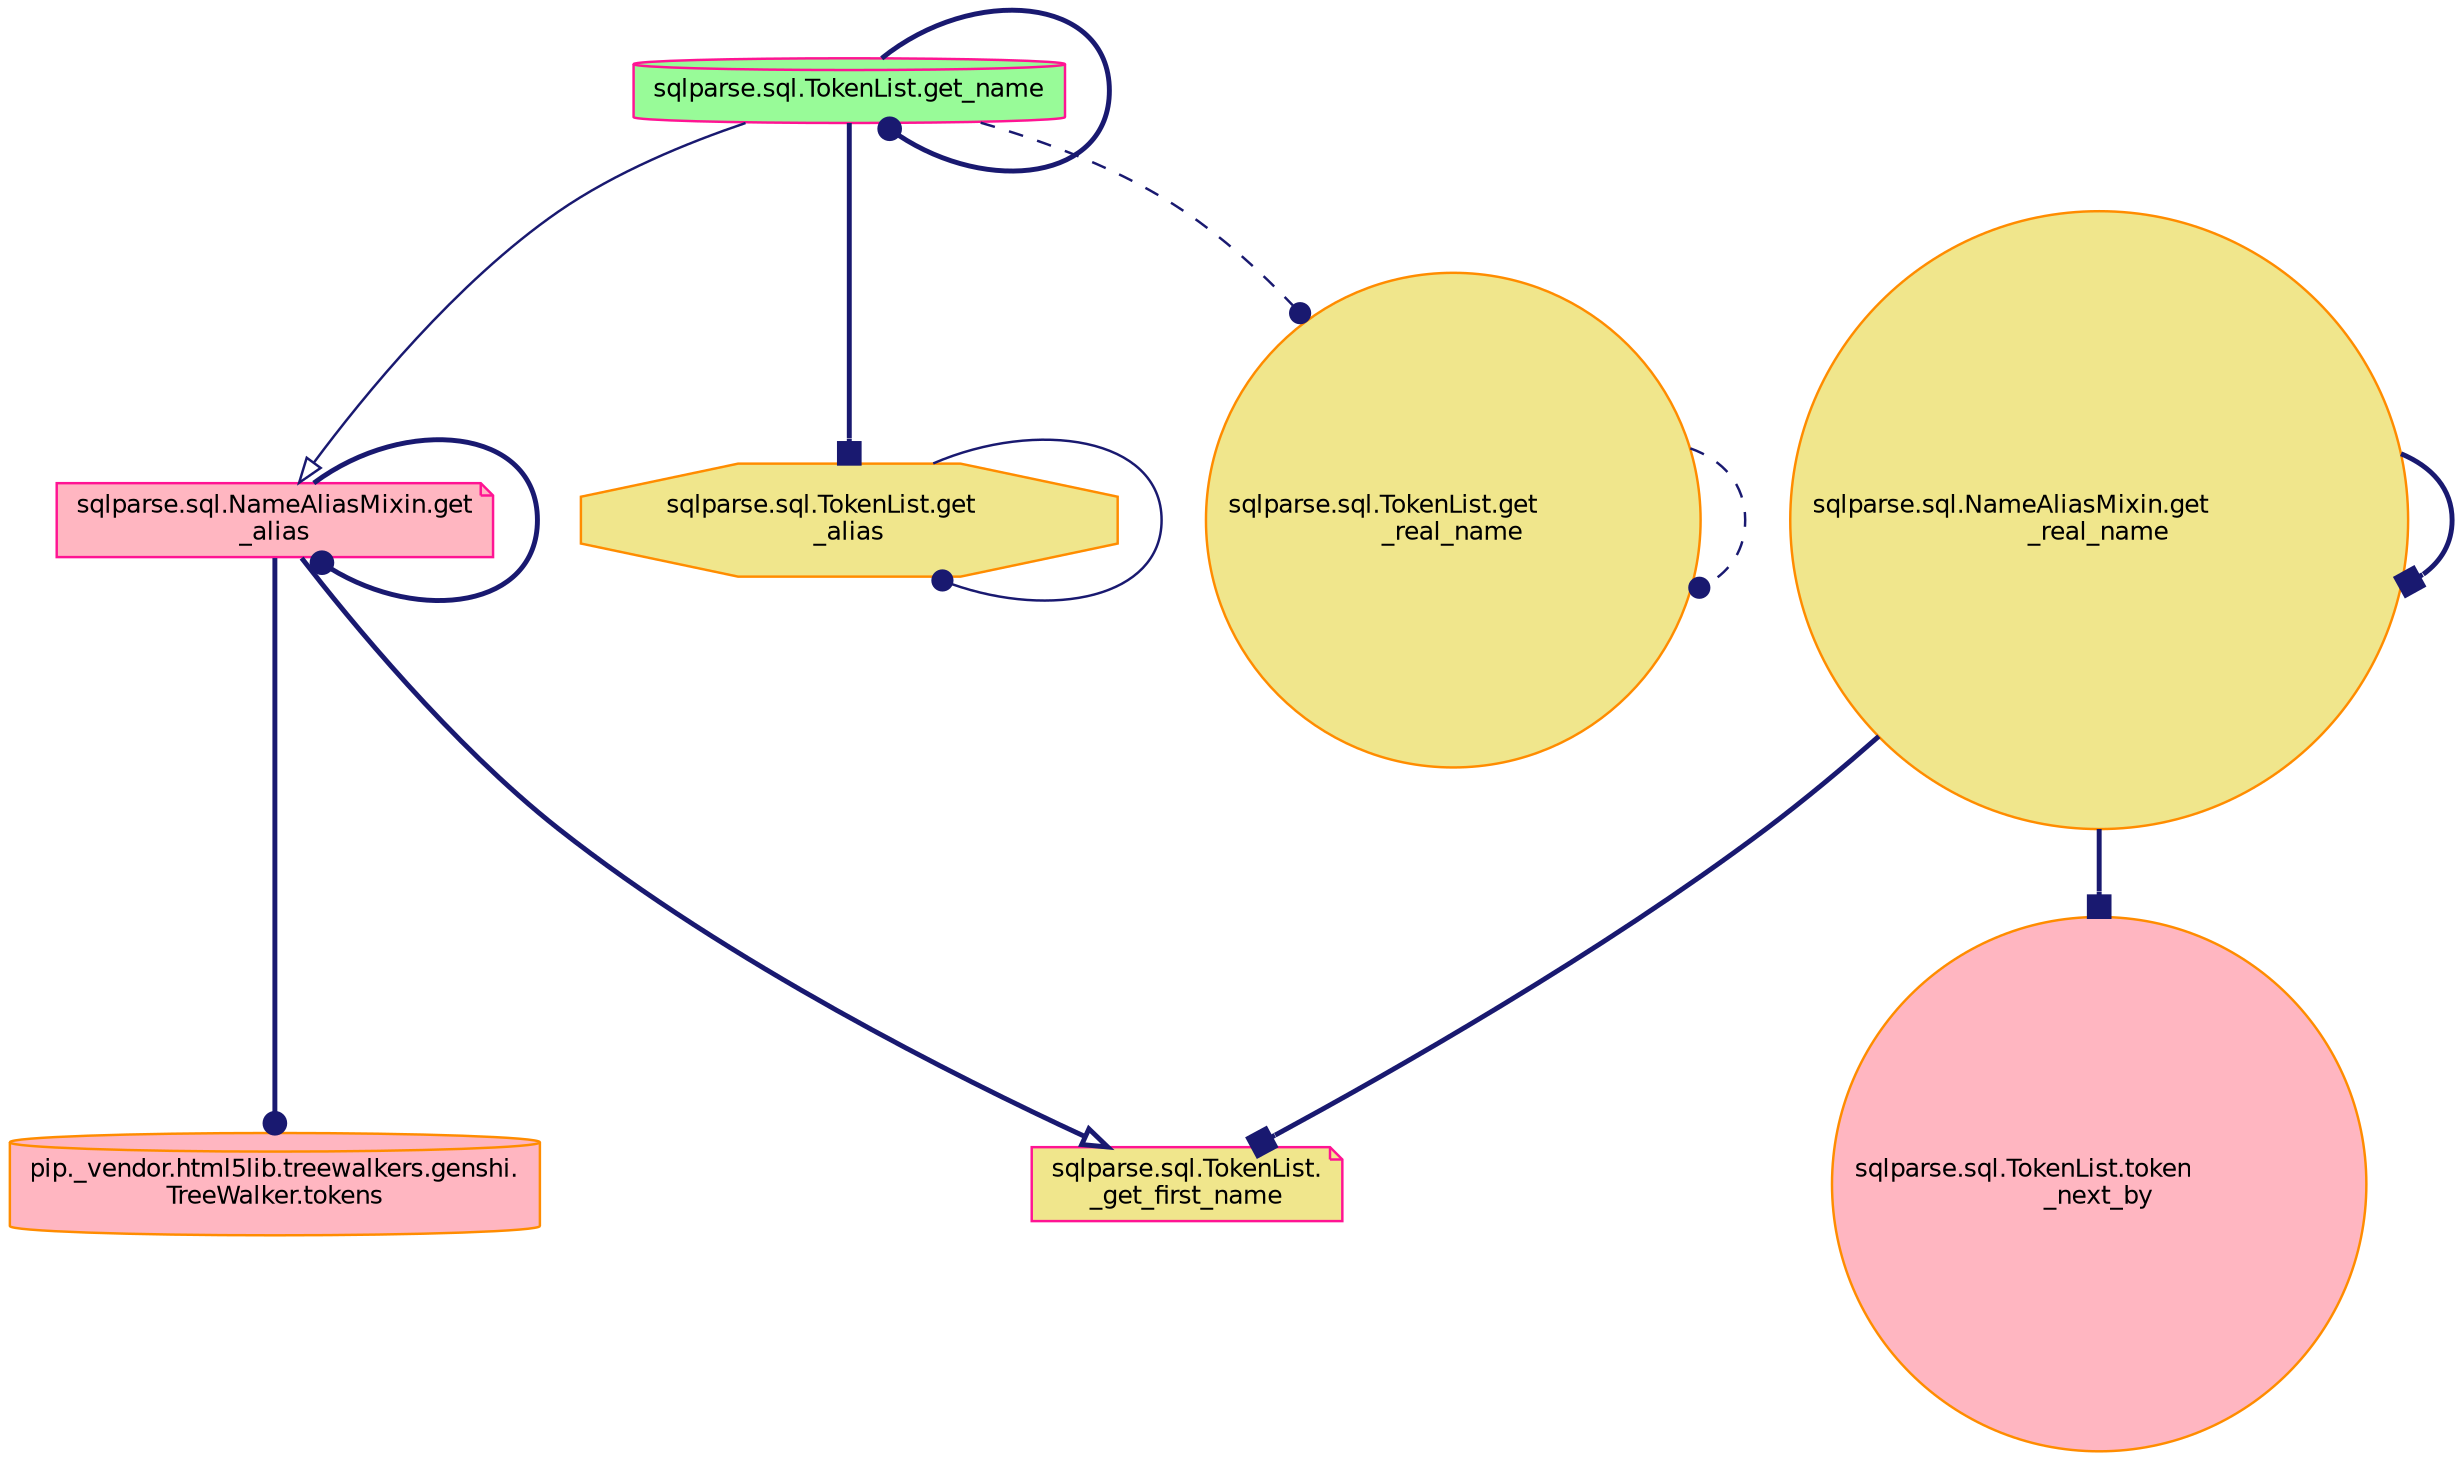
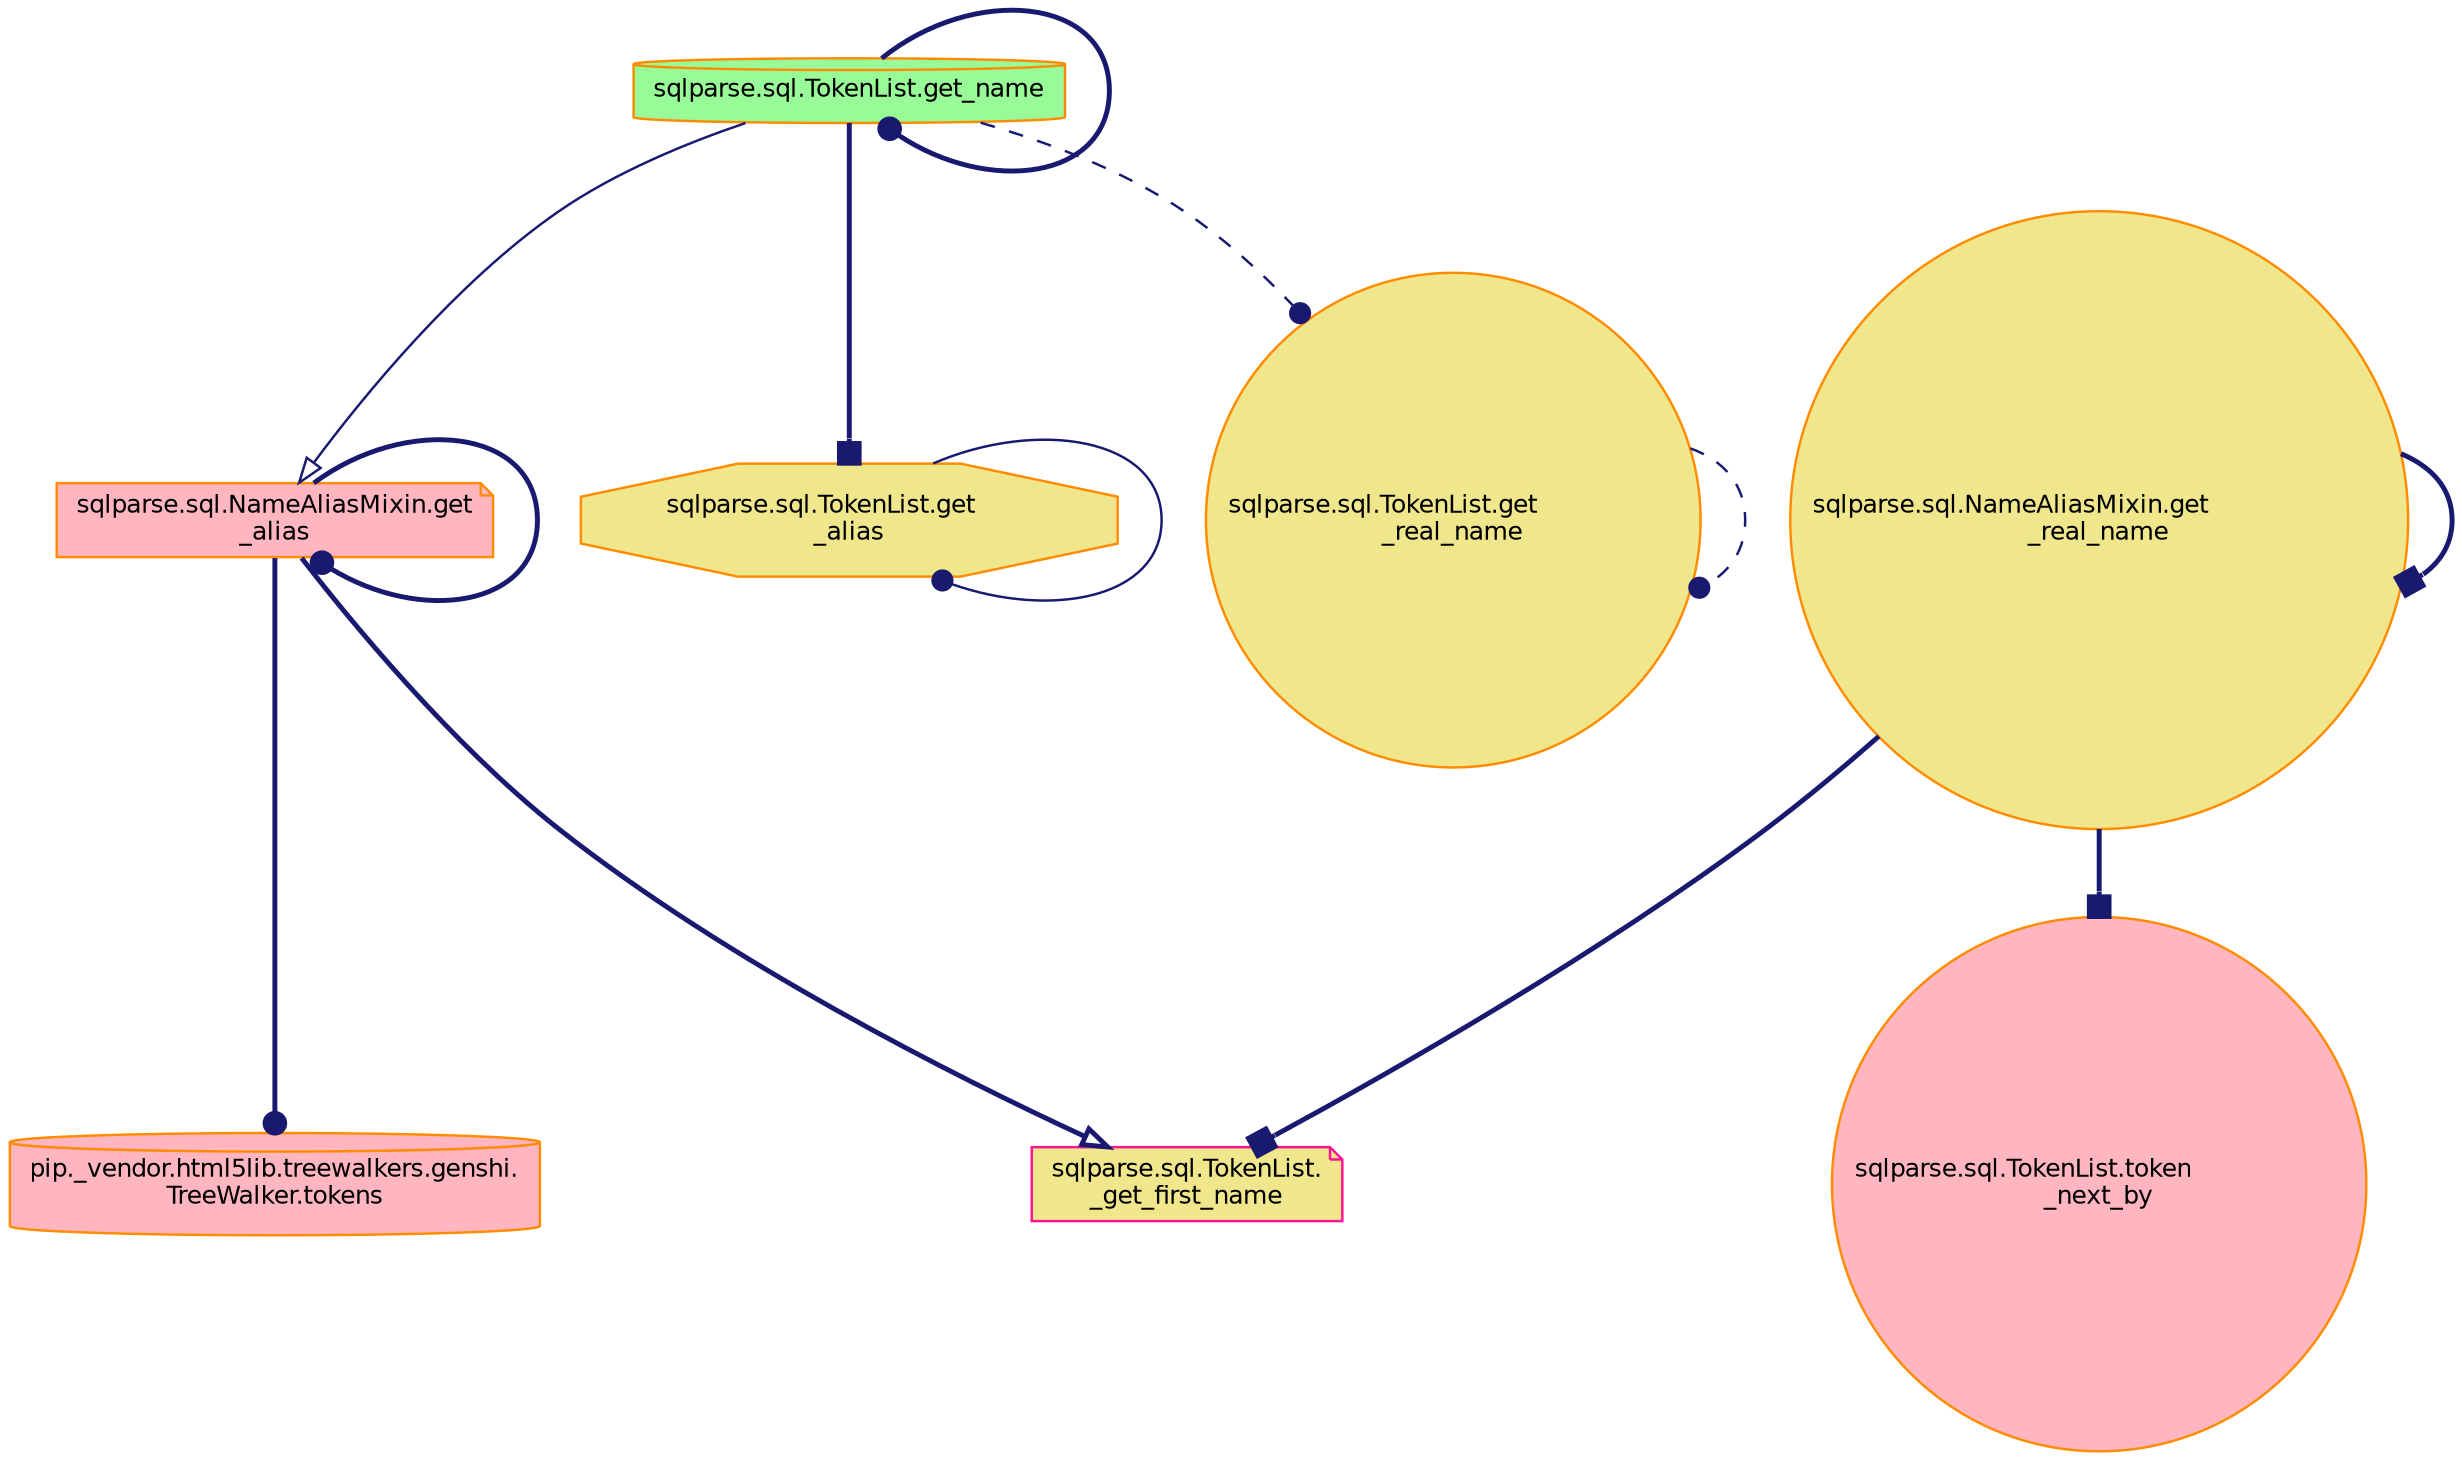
(849, 91) -> (849, 91)
(275, 520) -> (275, 520)
